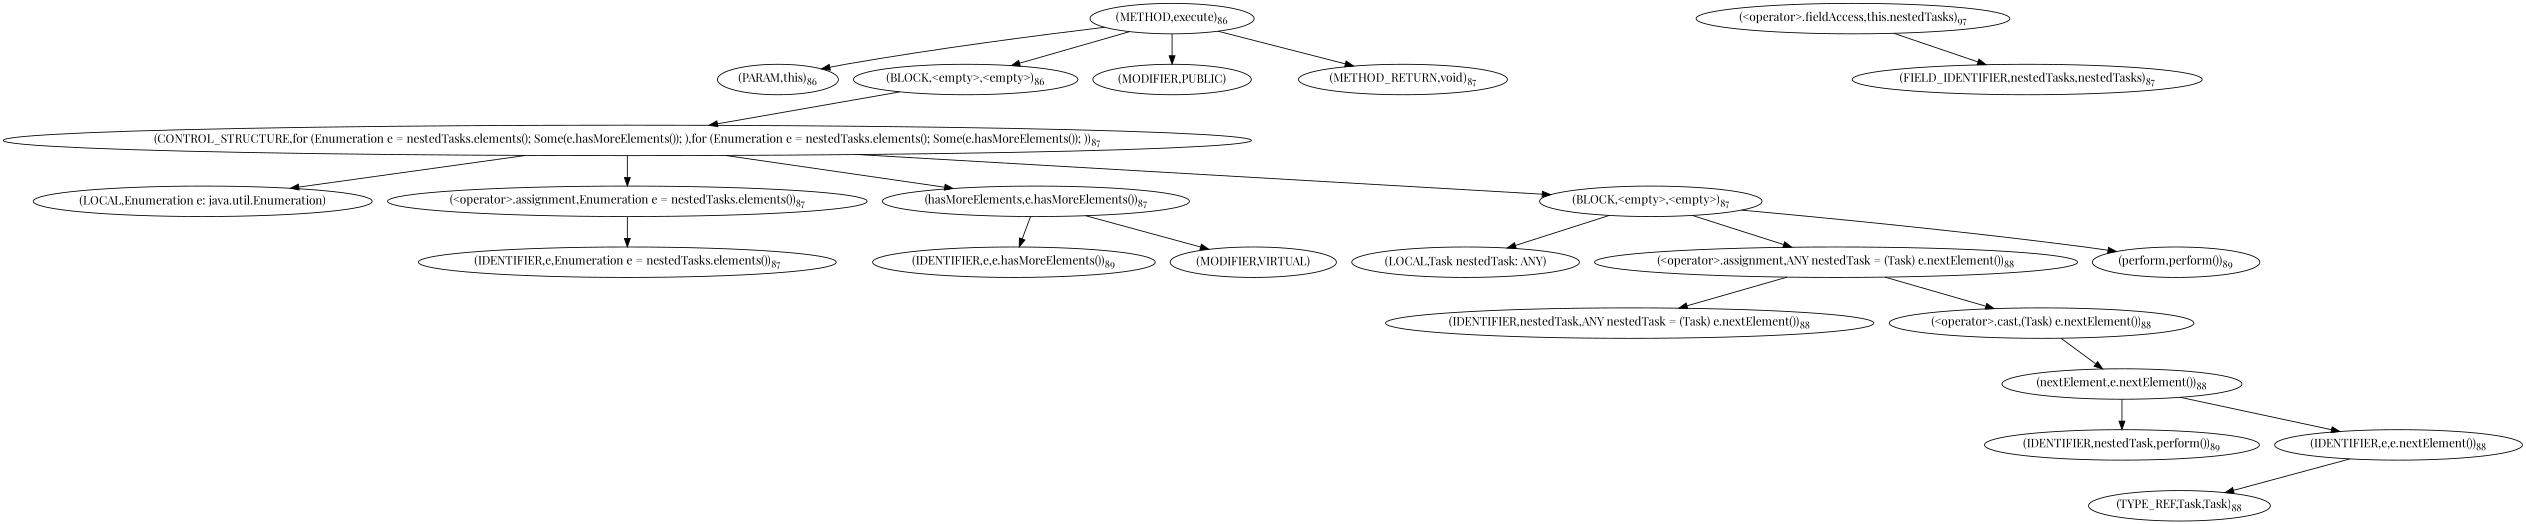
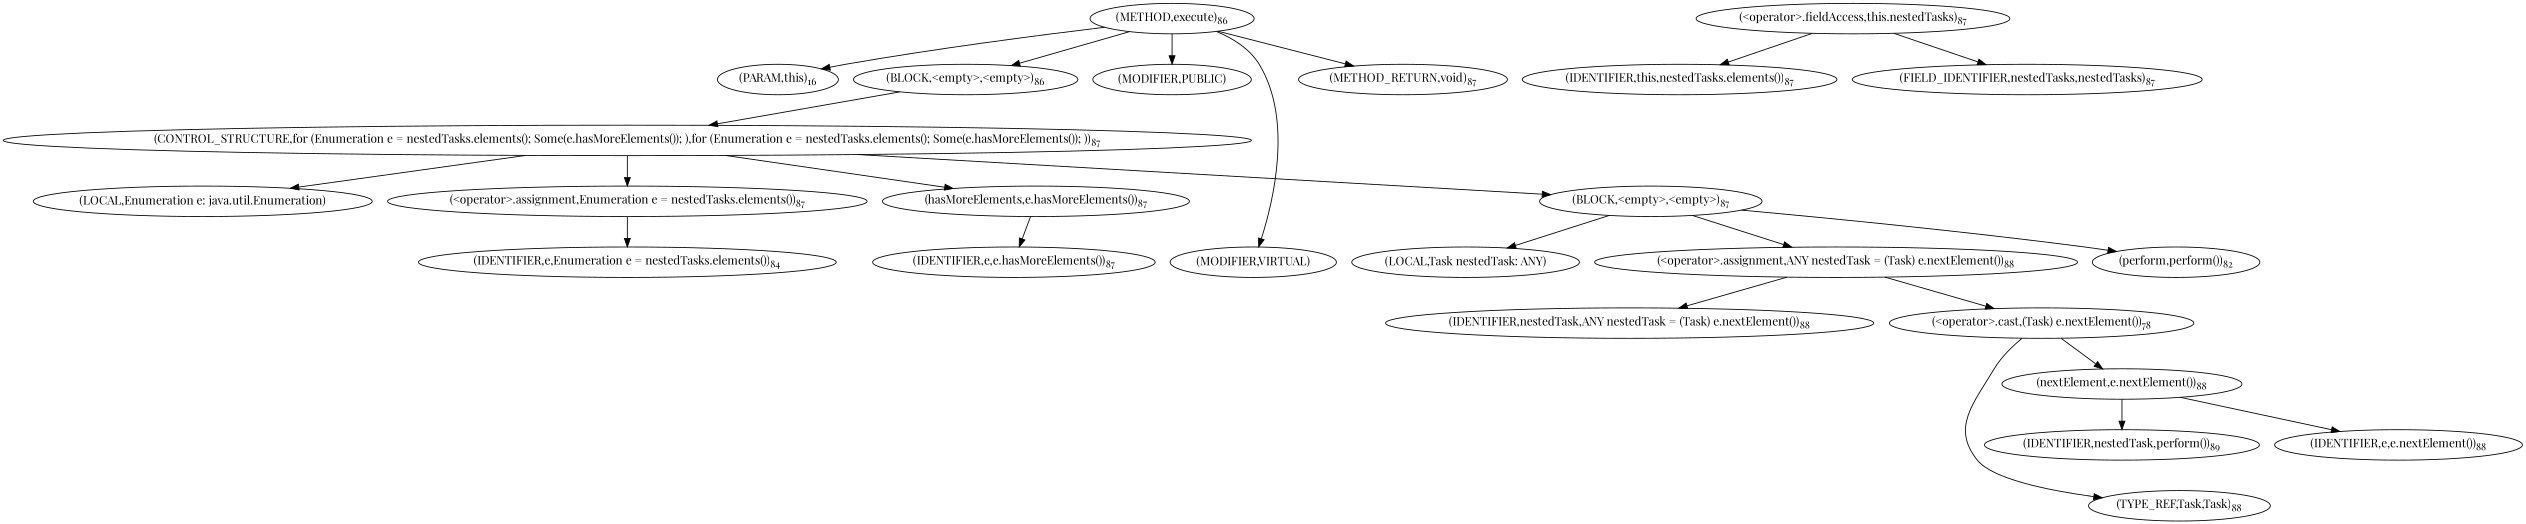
(1962, 17) -> (1962, 17)
(812, 78) -> (812, 78)
none -> (1680, 80)
(1143, 231) -> (1277, 124)
(776, 261) -> (776, 261)
(1110, 261) -> (1110, 261)
(2228, 261) -> (2228, 261)
(2146, 322) -> (2146, 322)
(2292, 475) -> (1972, 452)
